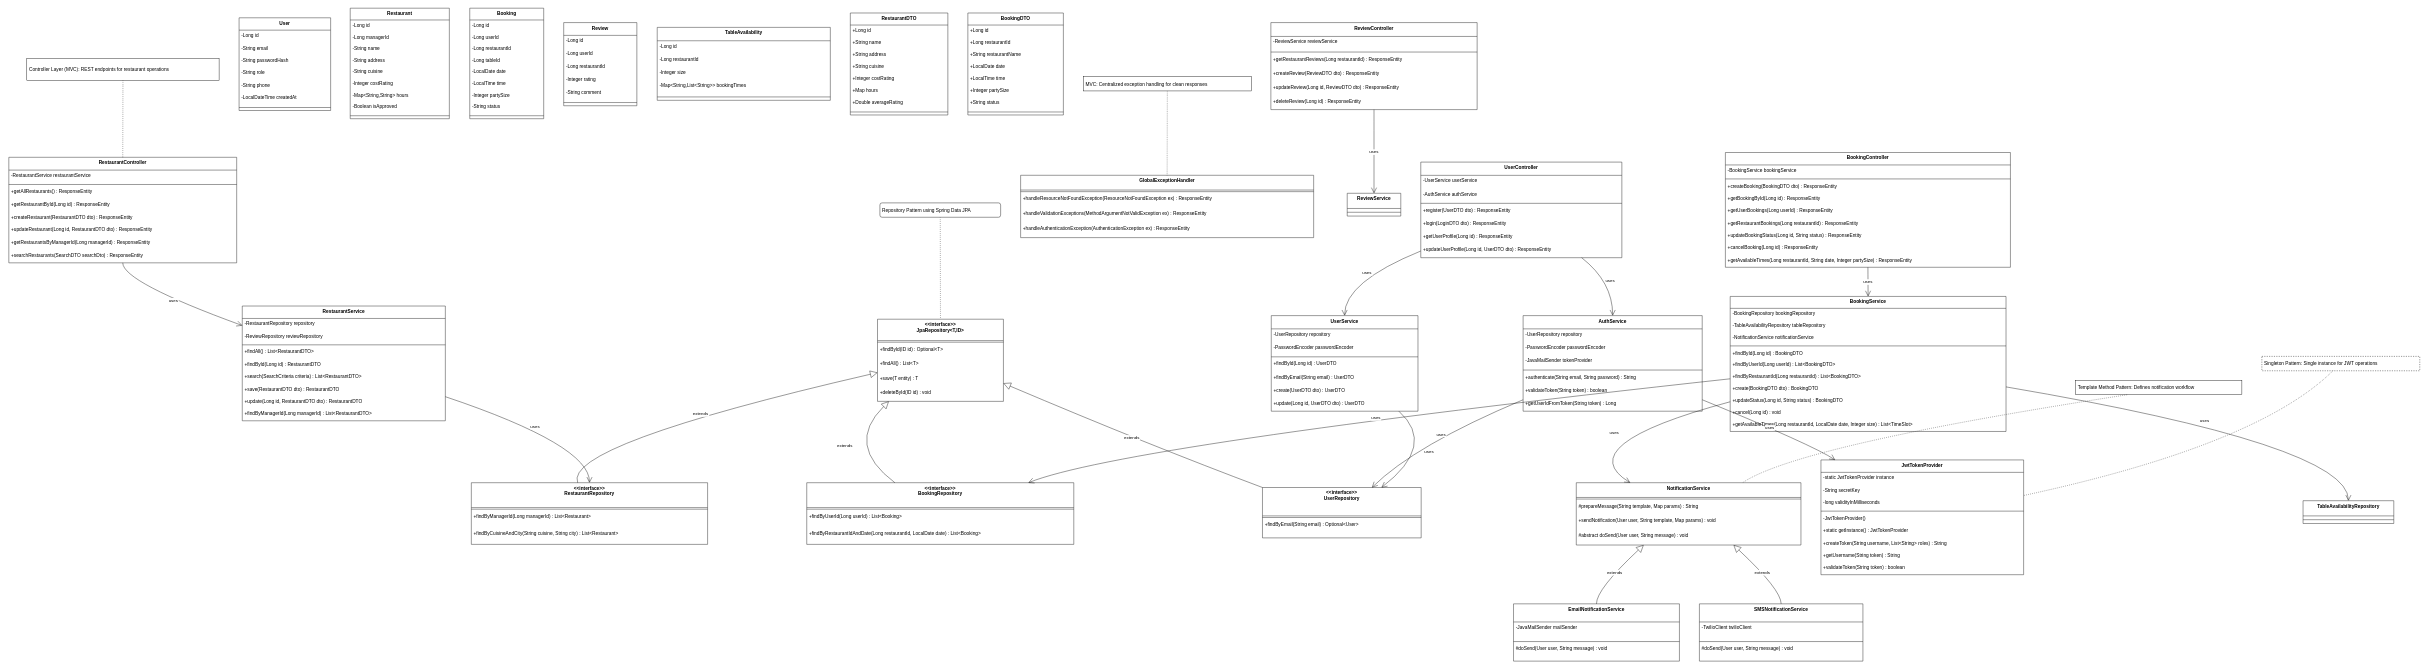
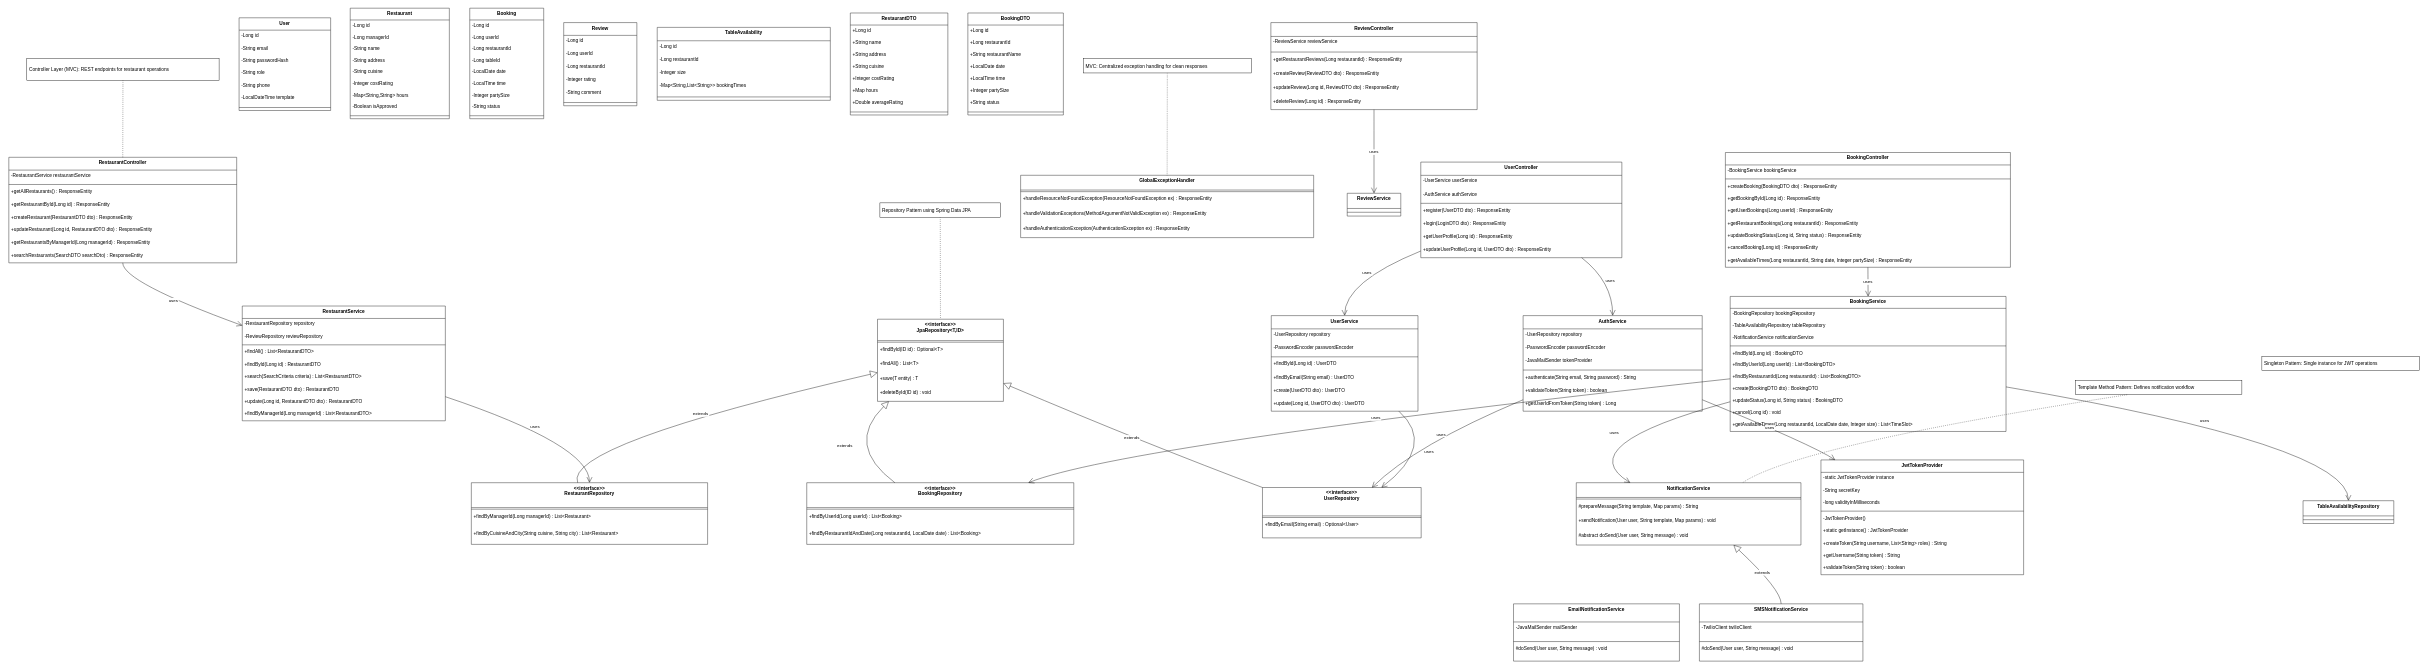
(1167, 84) -> (1167, 66)
(271, 98) -> (269, 98)
(940, 210) -> (940, 210)
(2342, 364) -> (2342, 364)
(2167, 458) -> none
(1615, 574) -> none
